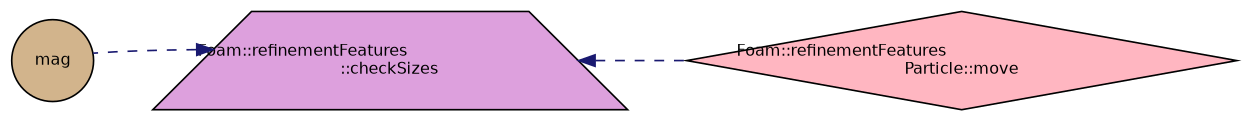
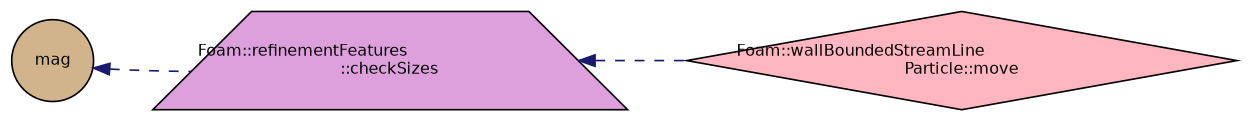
(145, 51) -> (150, 71)
(962, 61) -> (962, 61)
